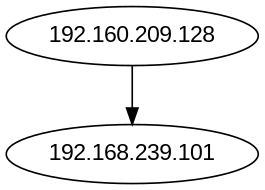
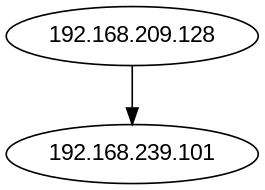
(132, 36) -> (132, 36)
